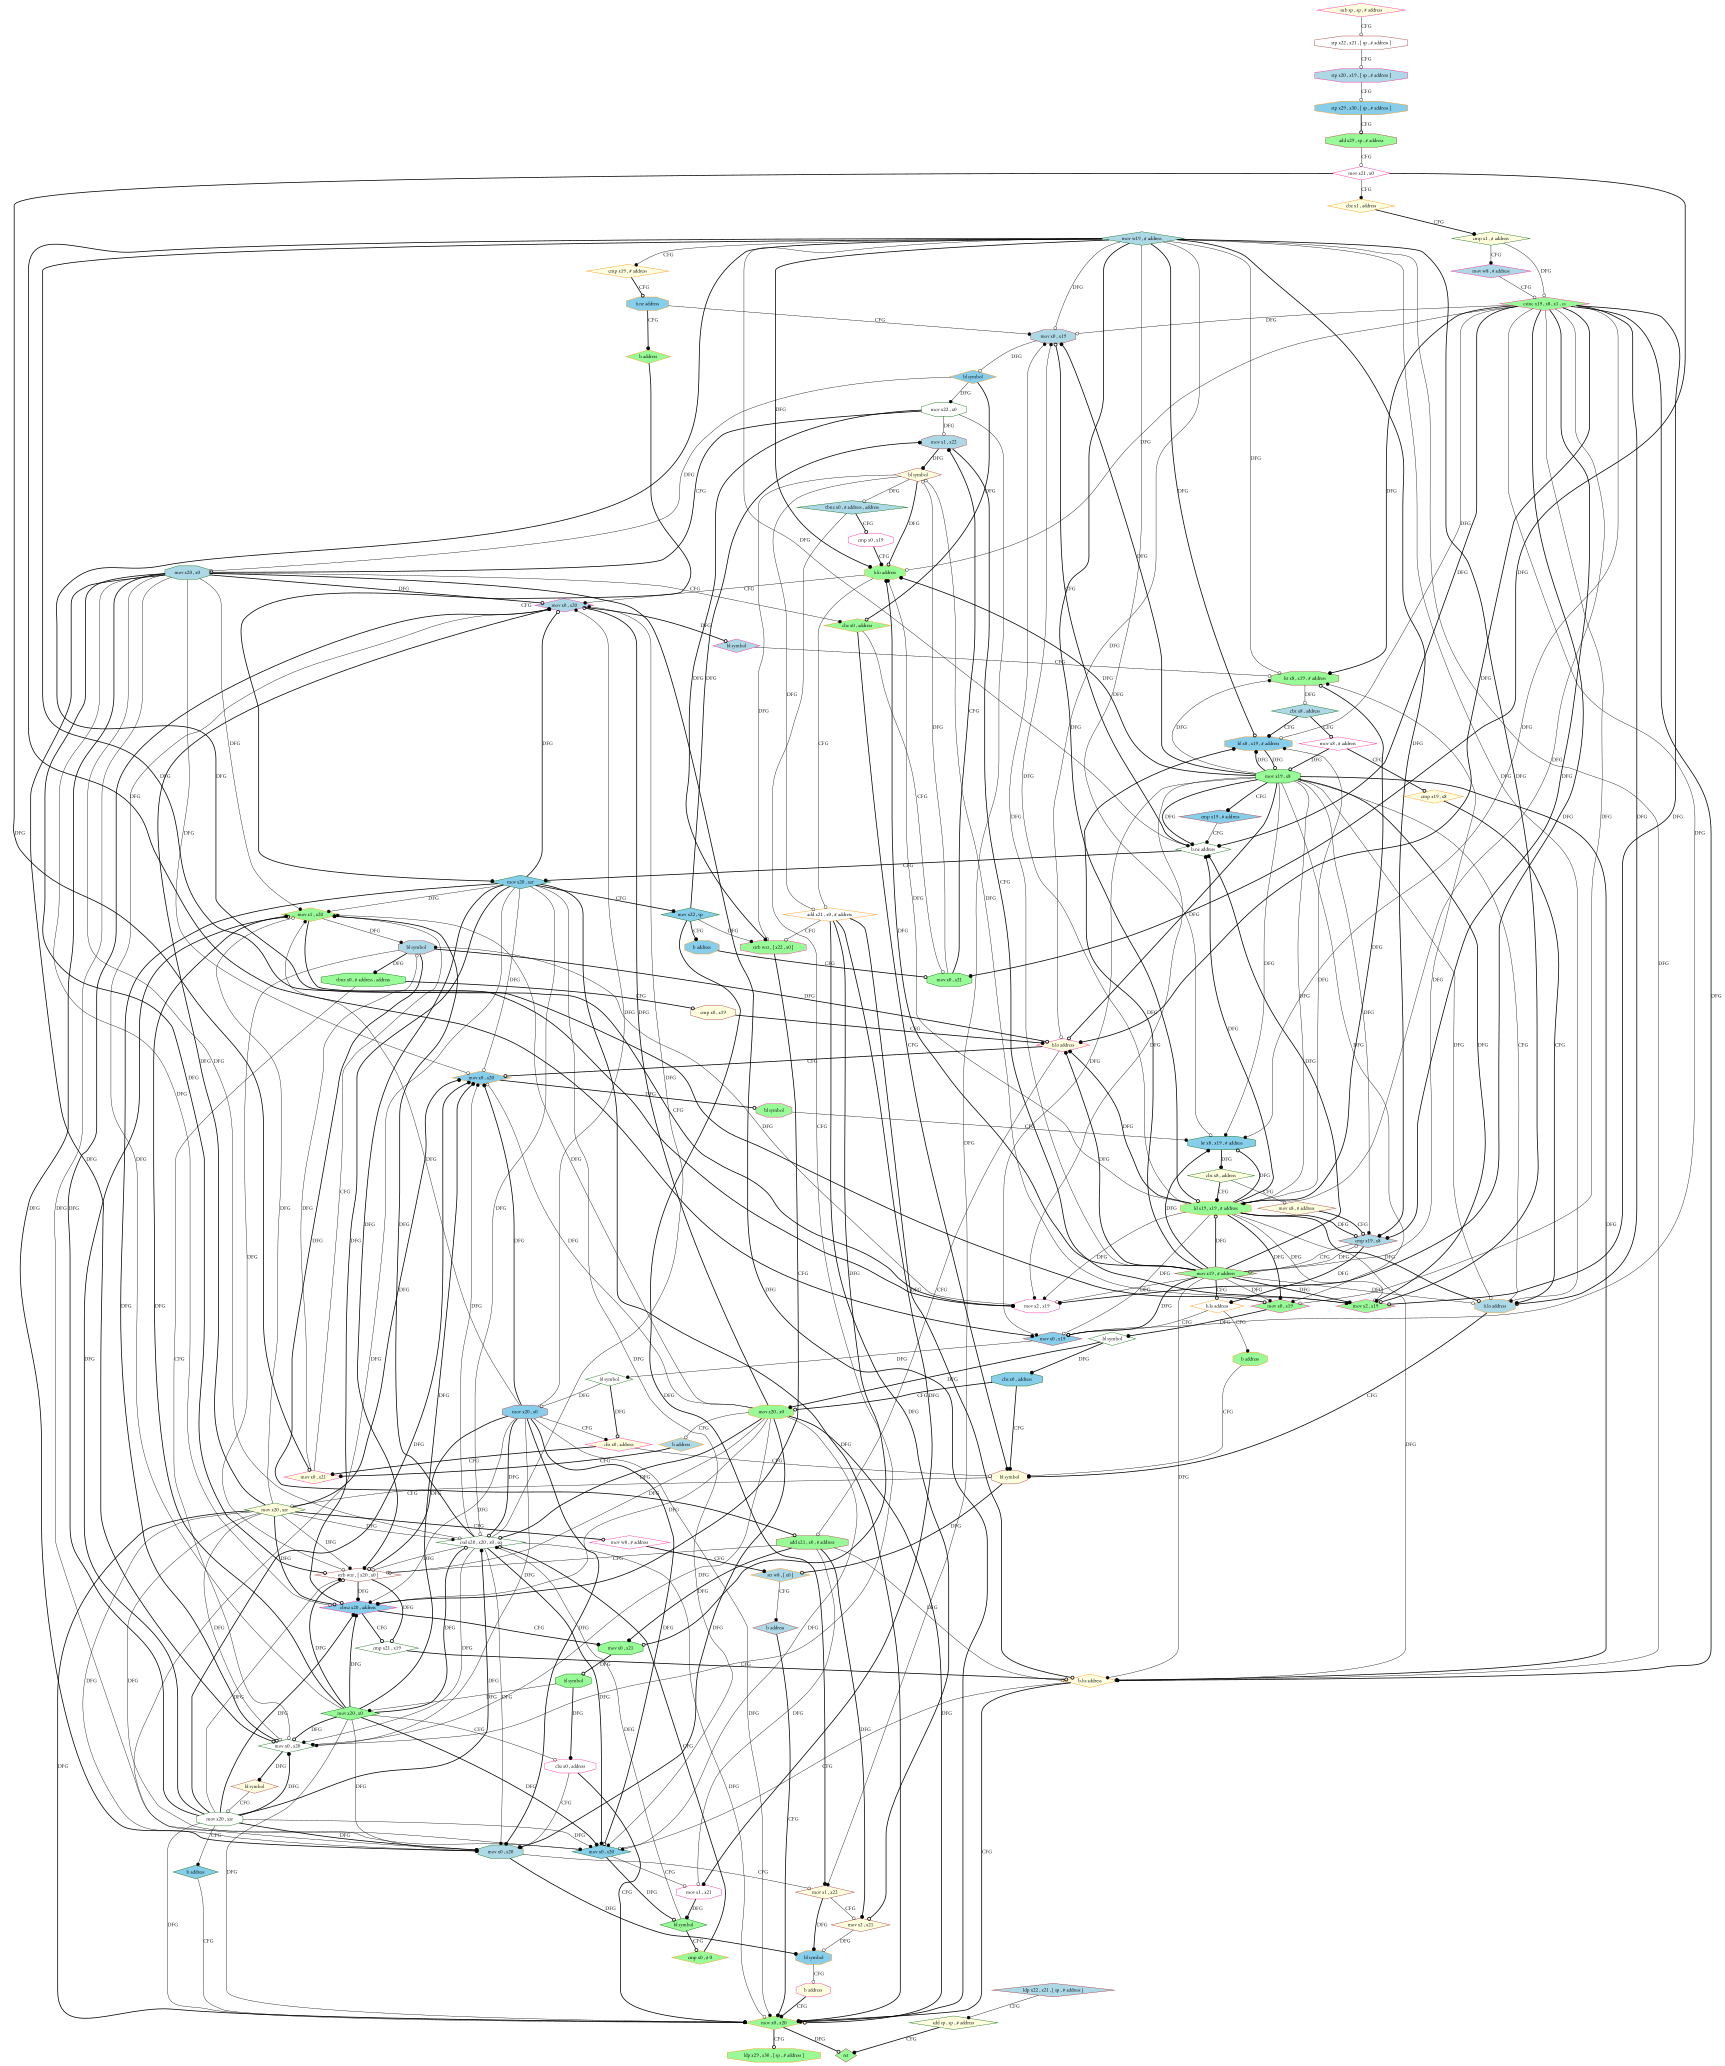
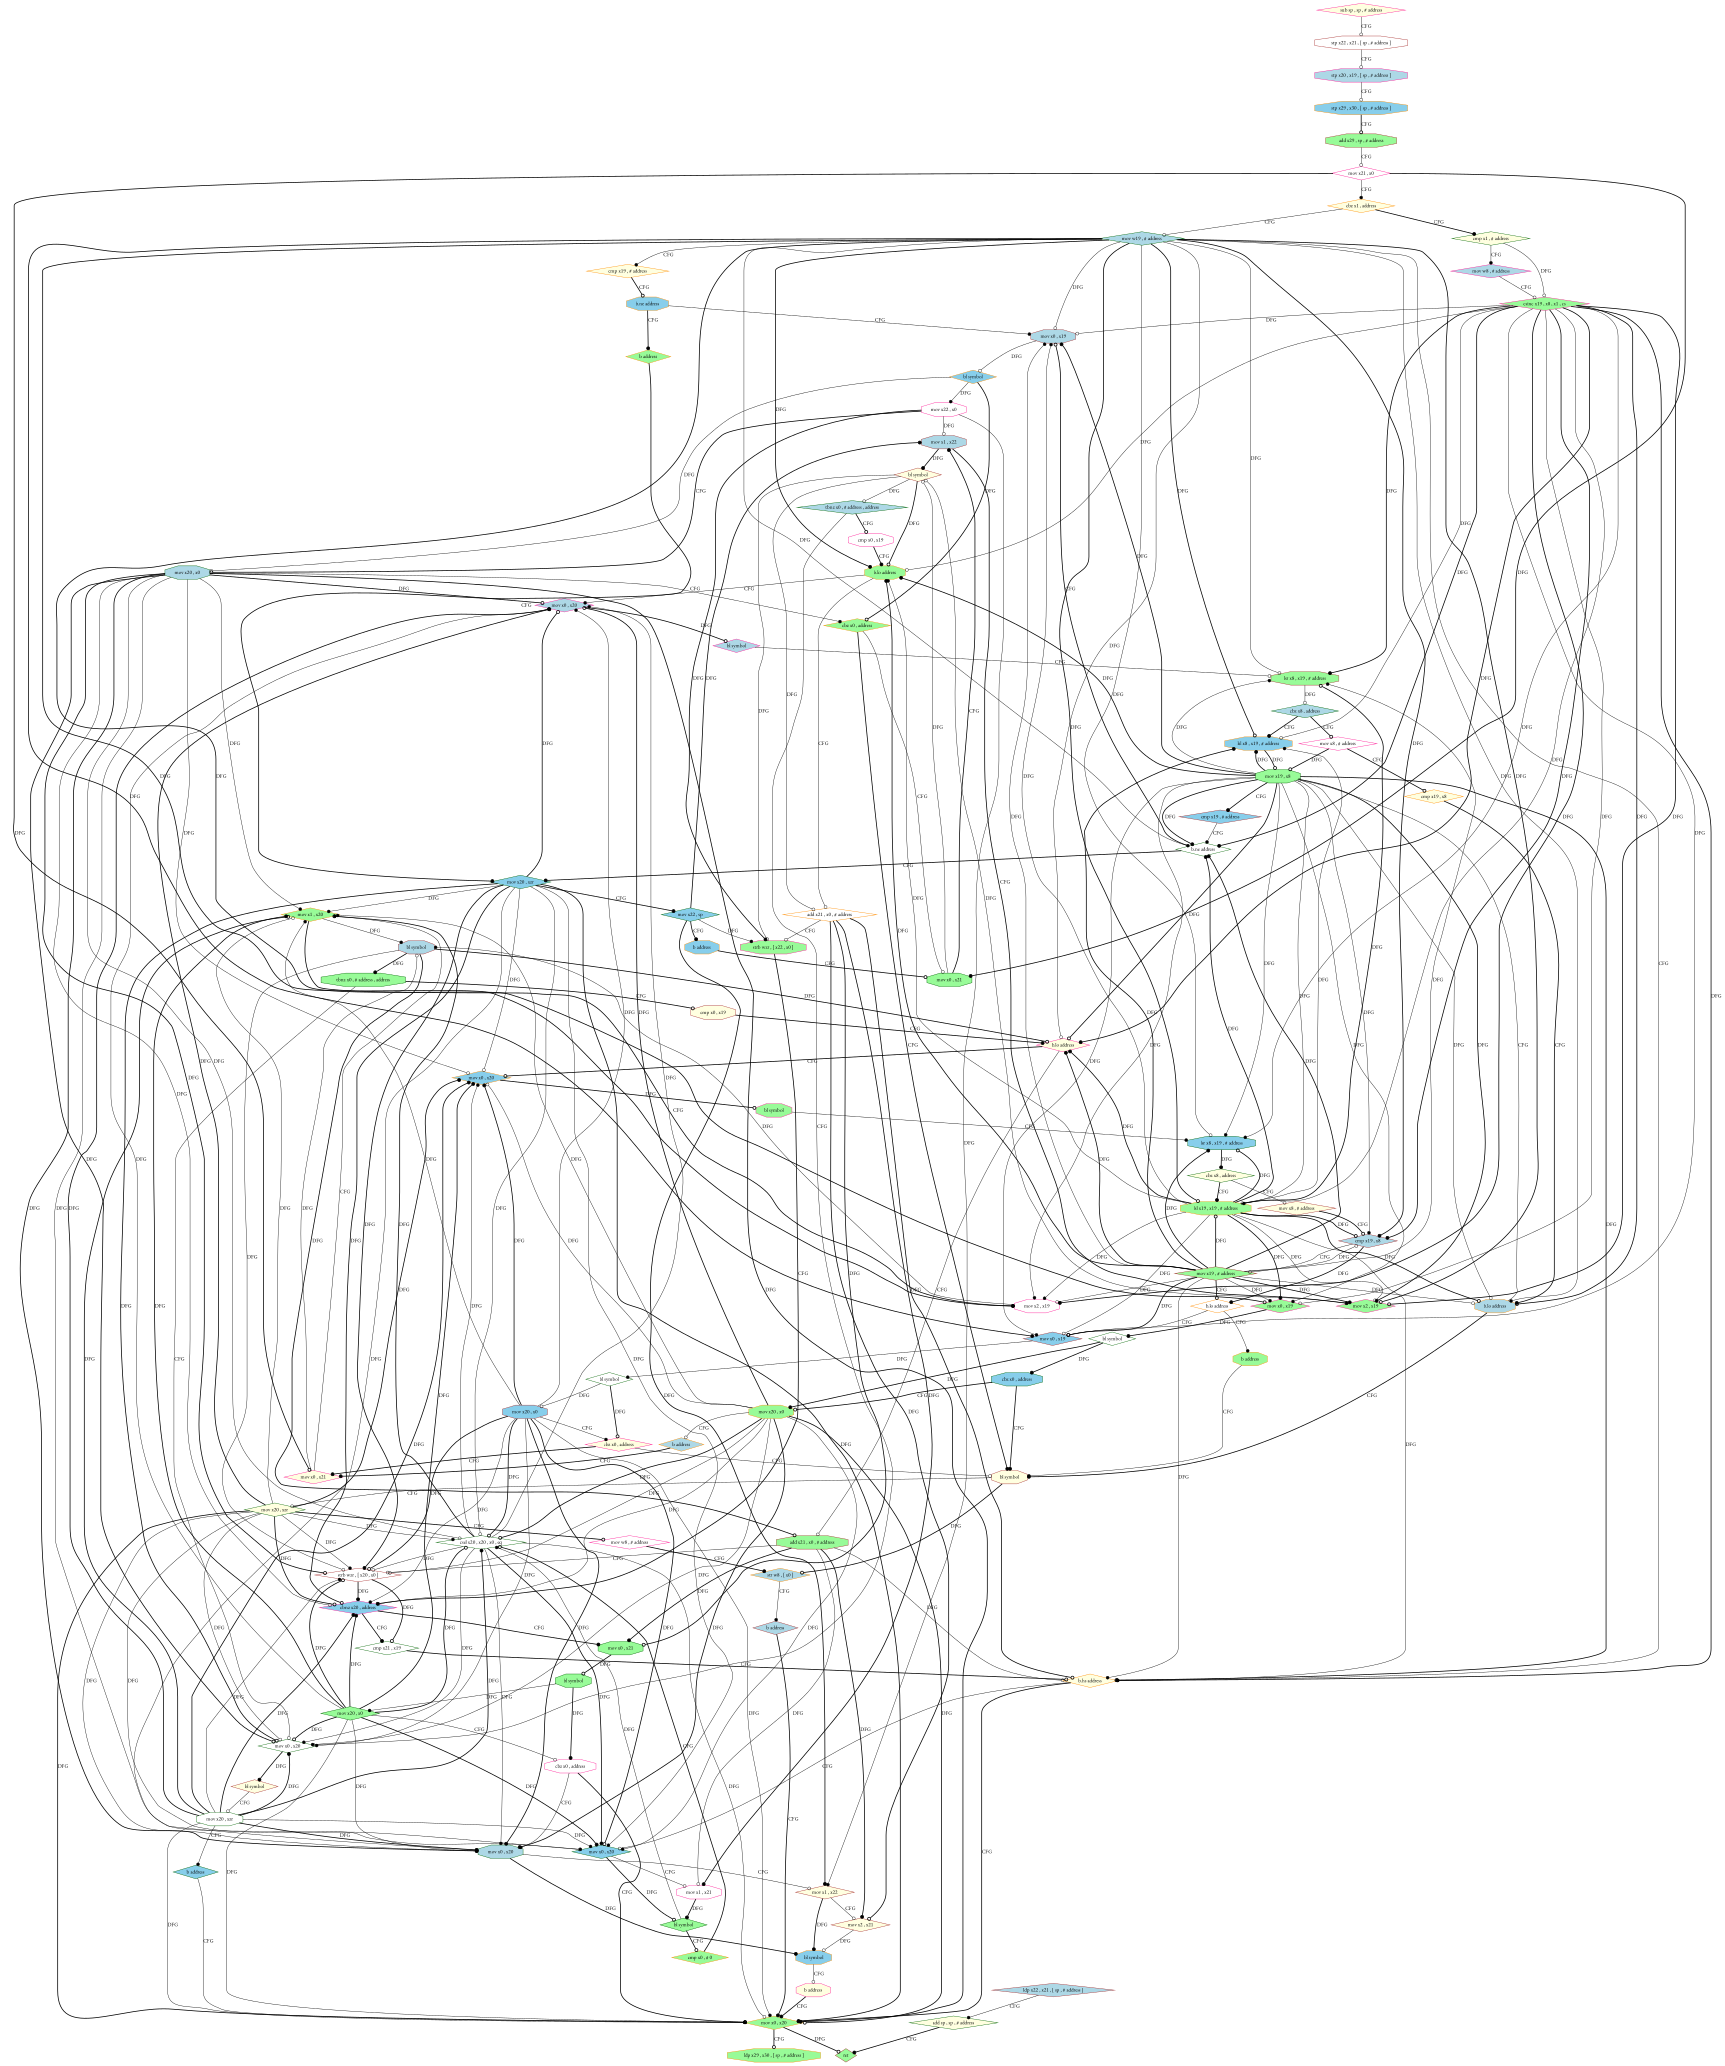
none -> (1254, 222)
(944, 410) -> (944, 410)
(1664, 964) -> (1664, 964)
(372, 1627) -> (372, 1627)
